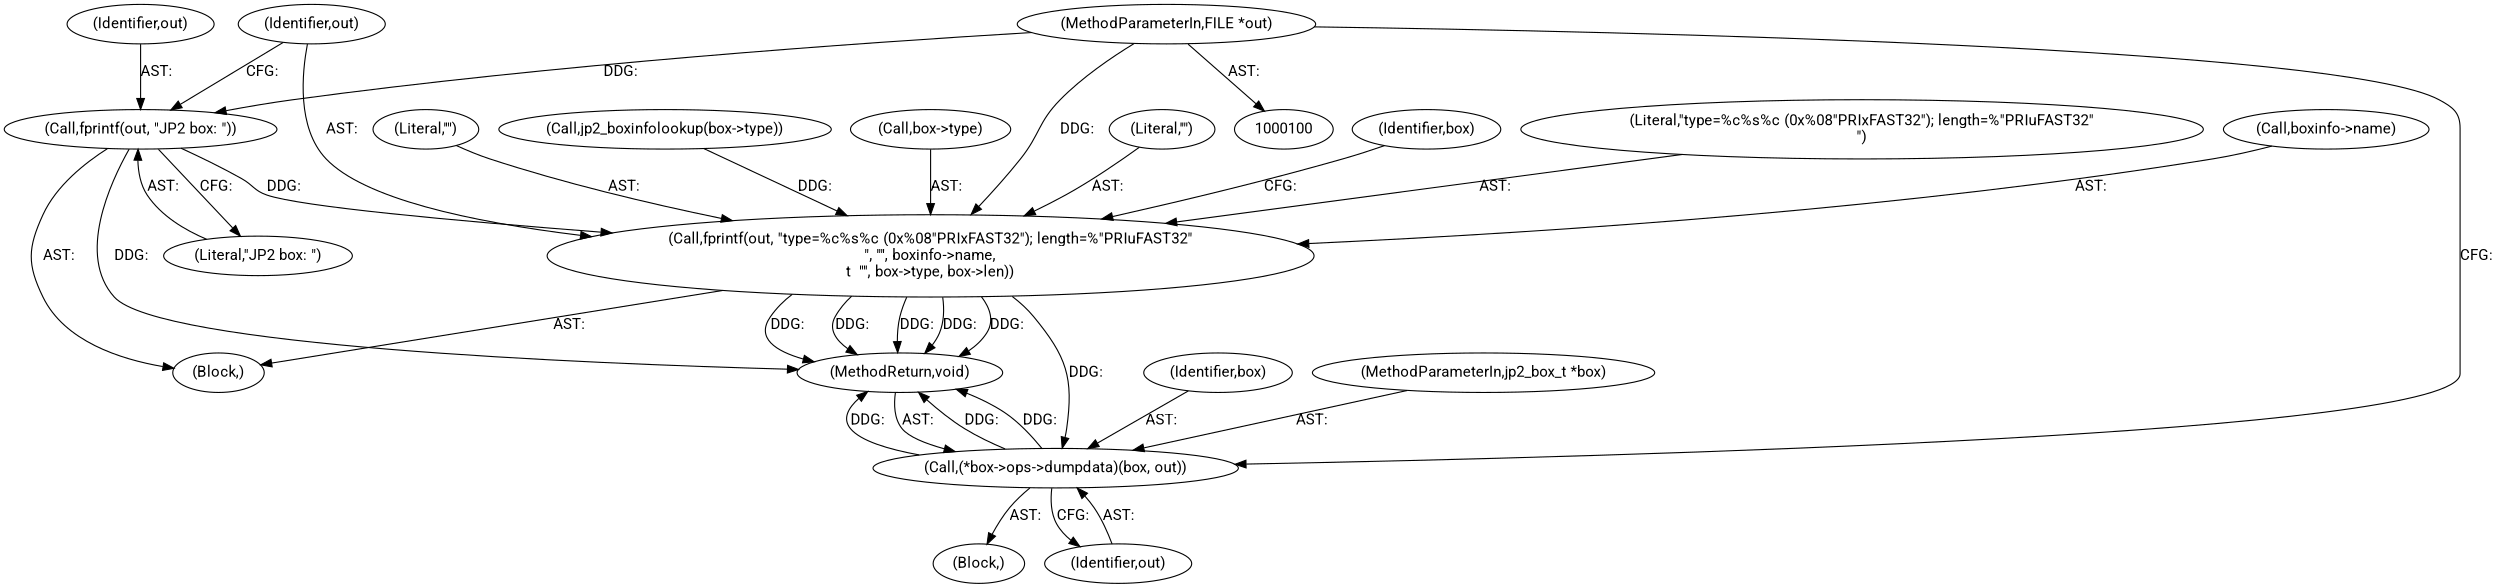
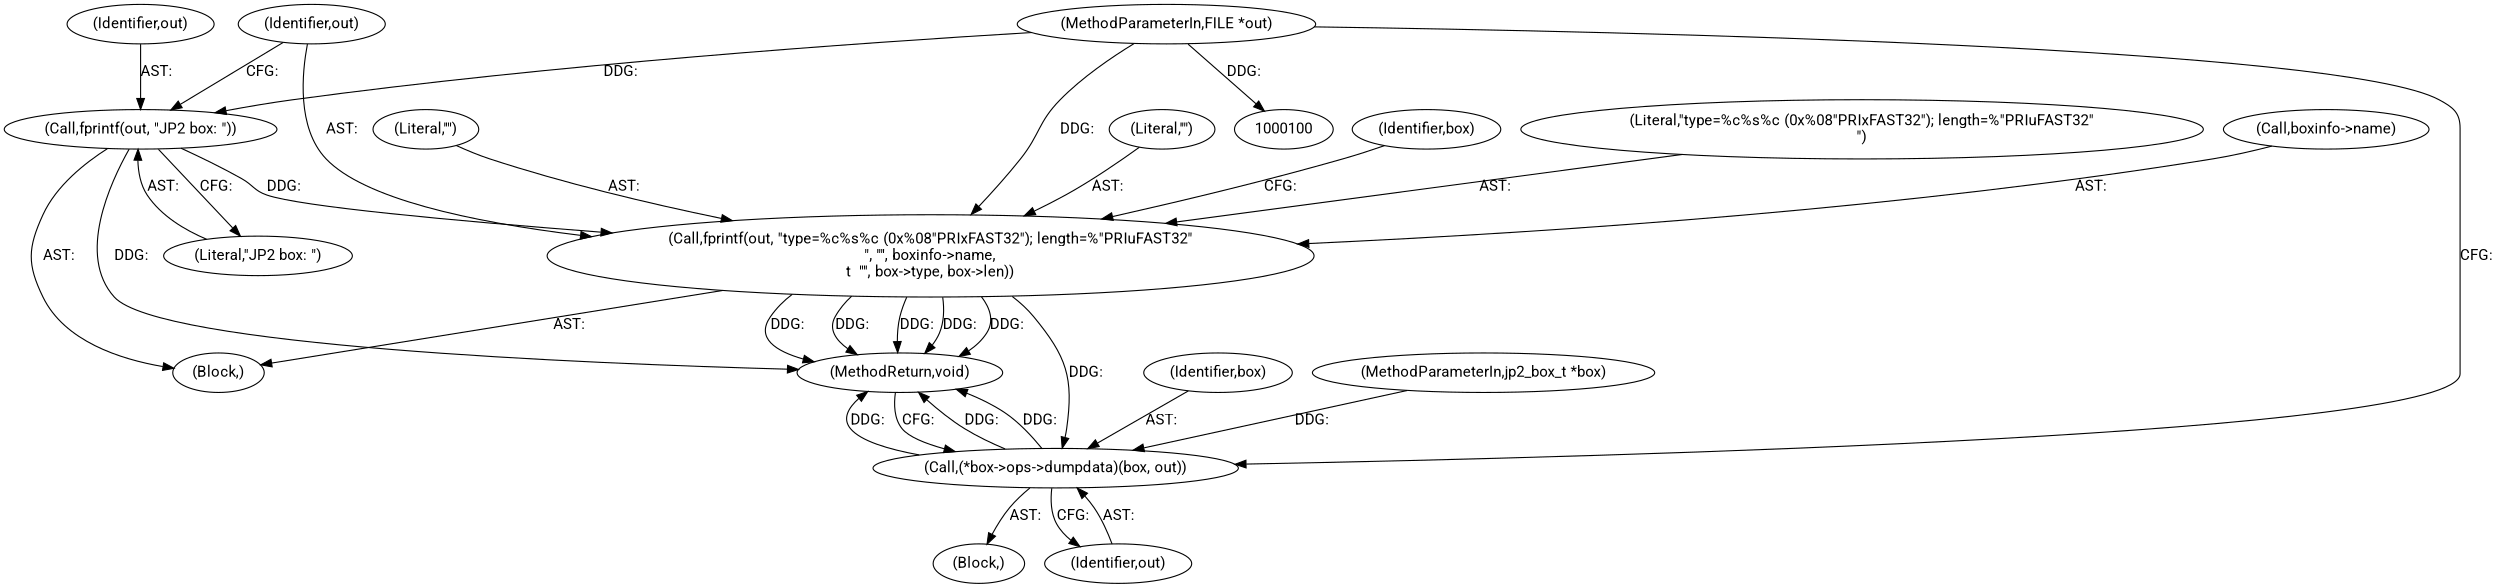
(1247, 72) -> (1247, 72)
(665, 129) -> none
(931, 129) -> none
(921, 420) -> (921, 420)
(1315, 420) -> (1315, 420)
